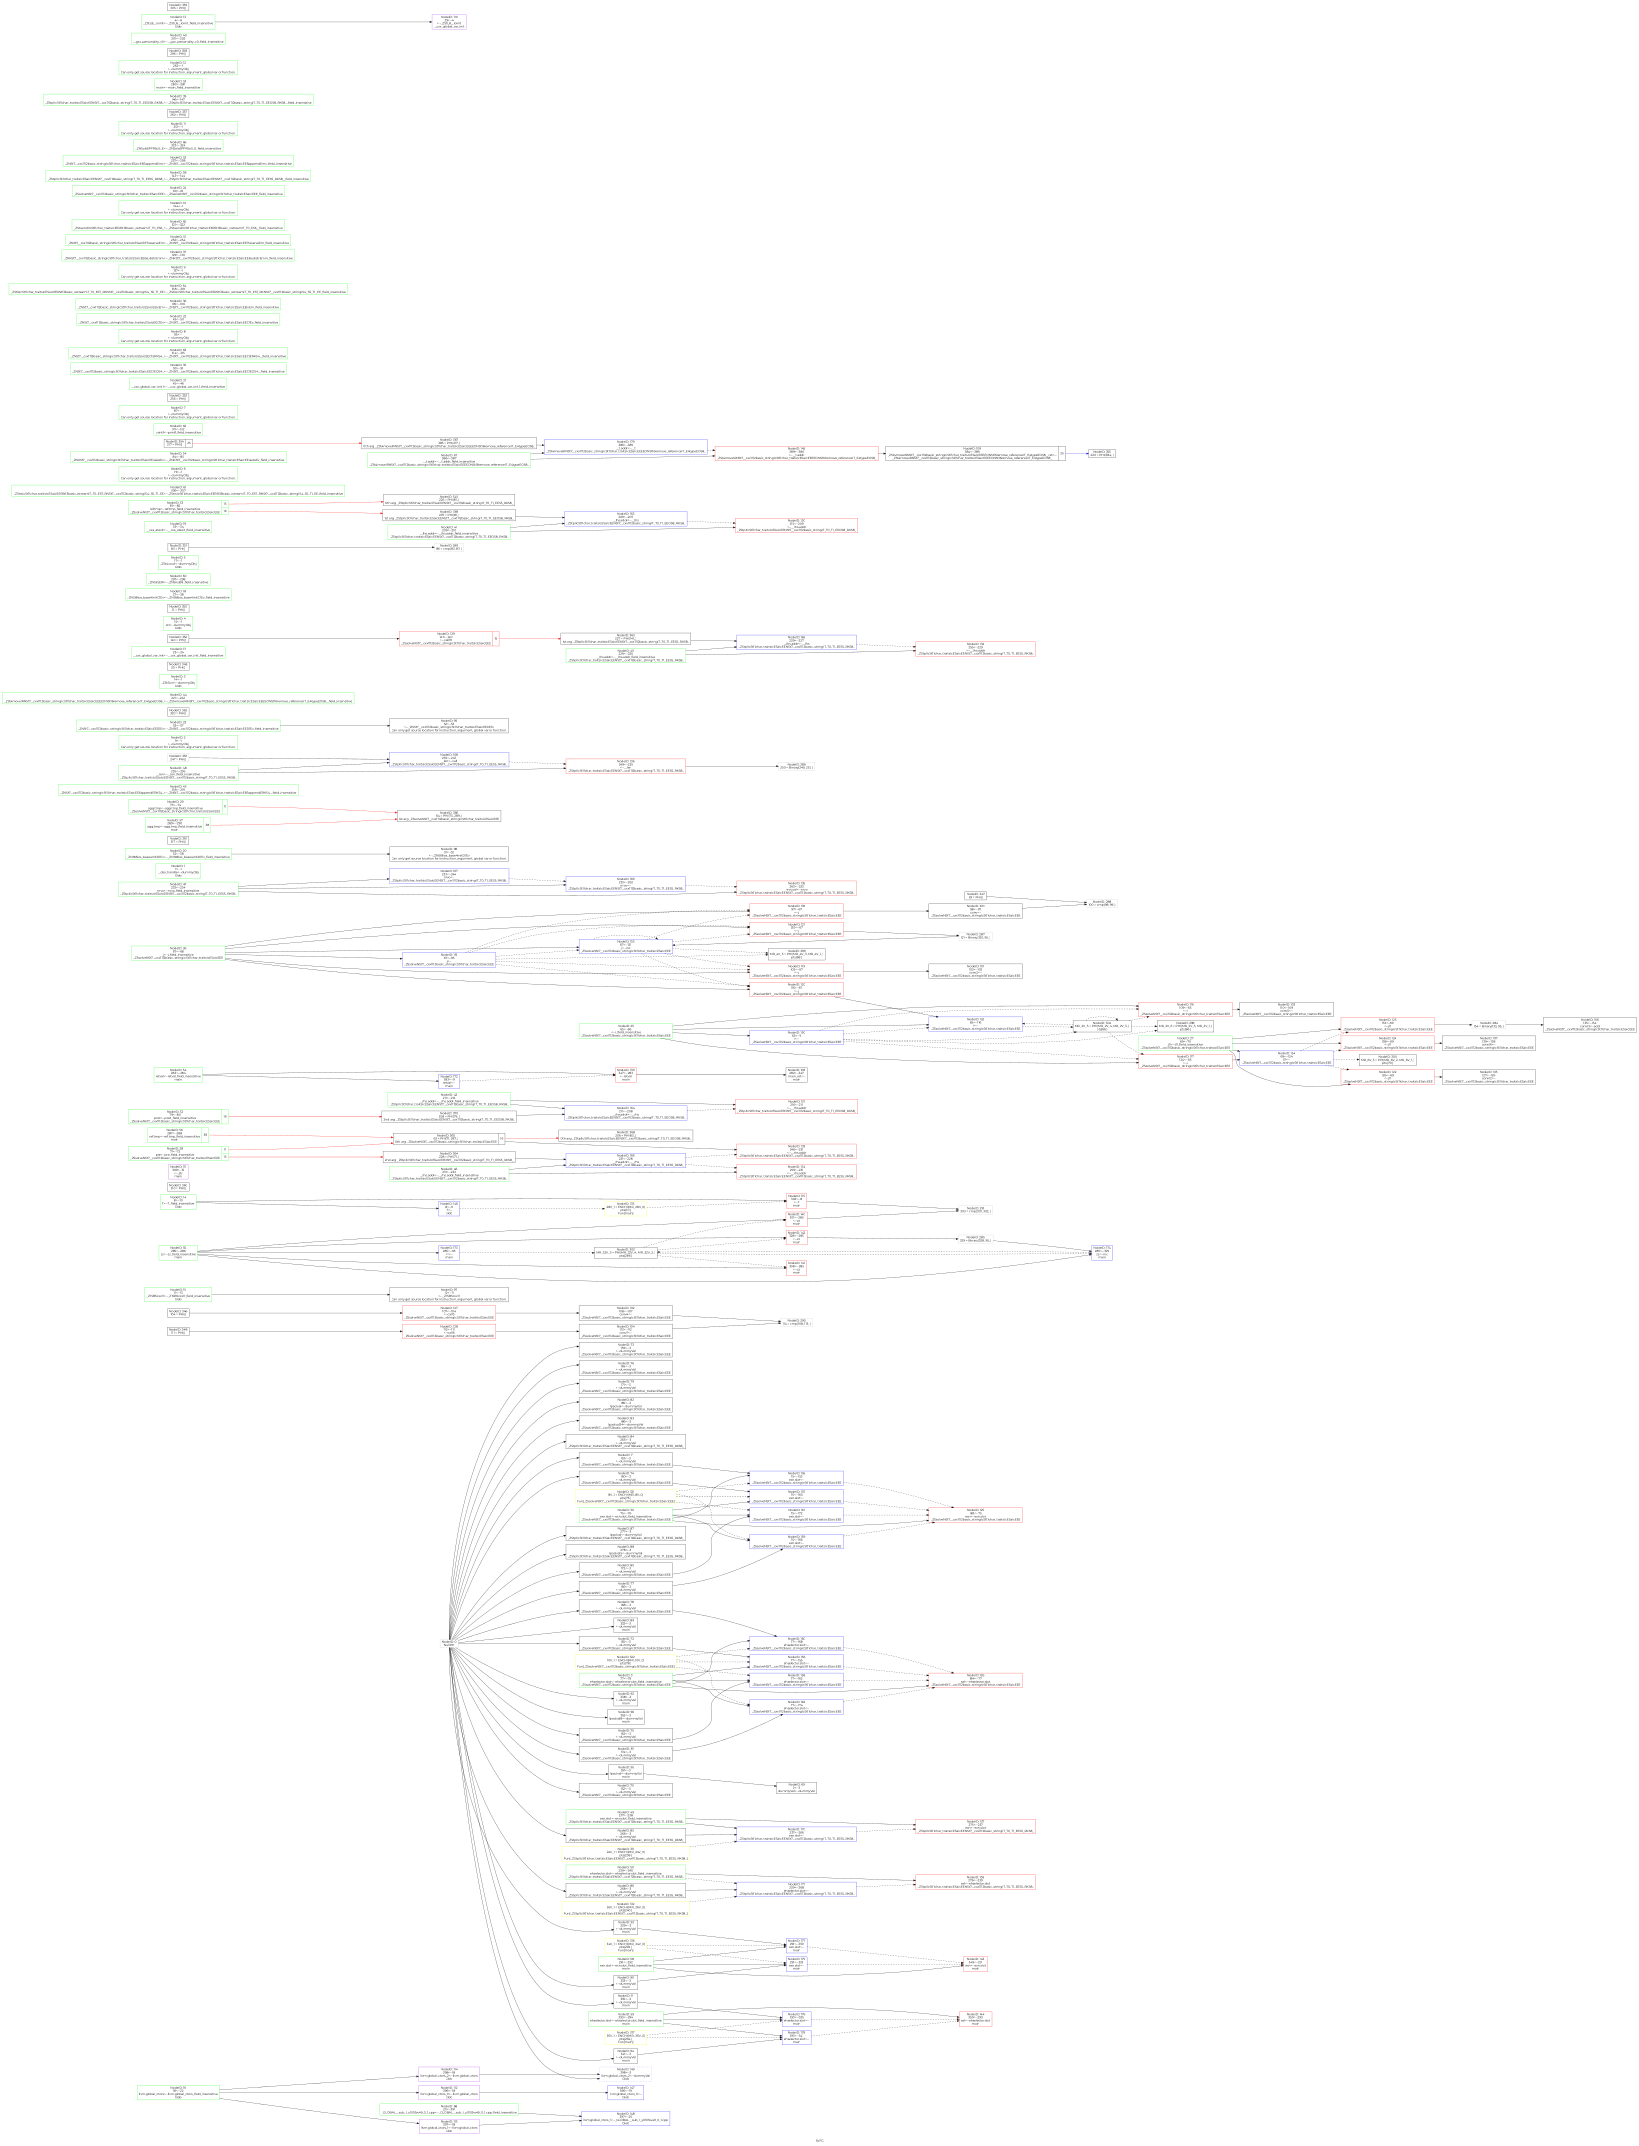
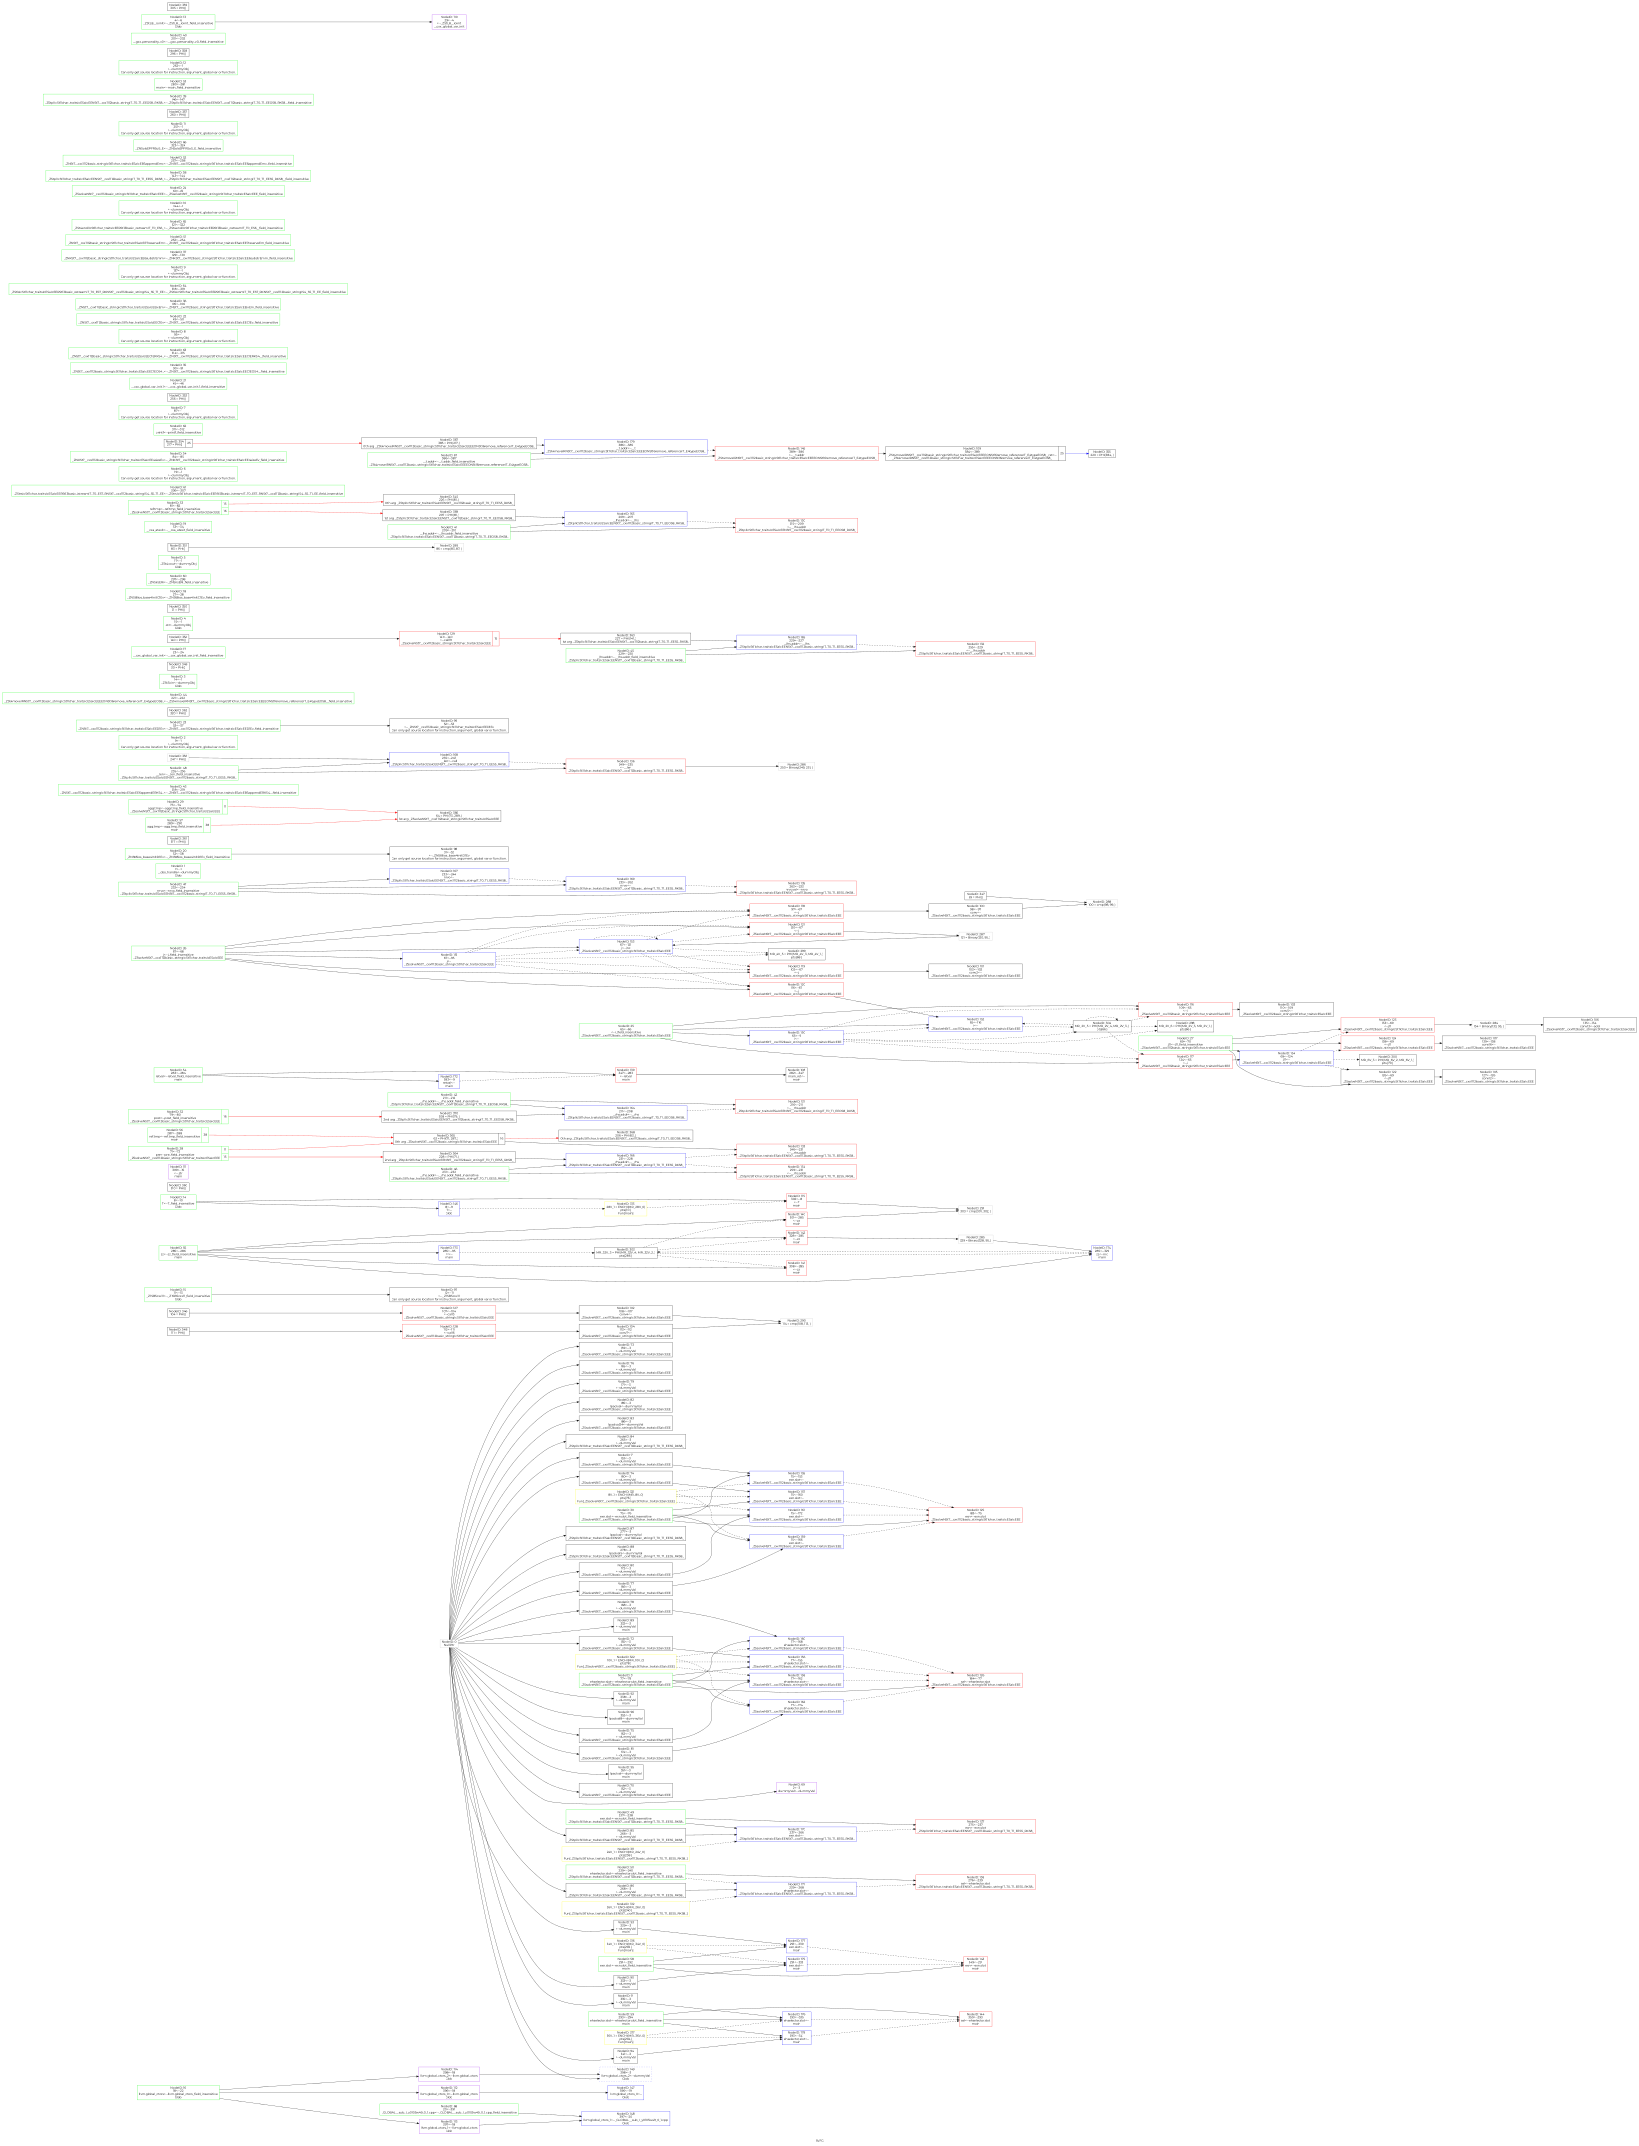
(1388, 1077) -> (1388, 1077)
(709, 1780) -> (568, 1803)
(797, 1788) -> (797, 1788)
